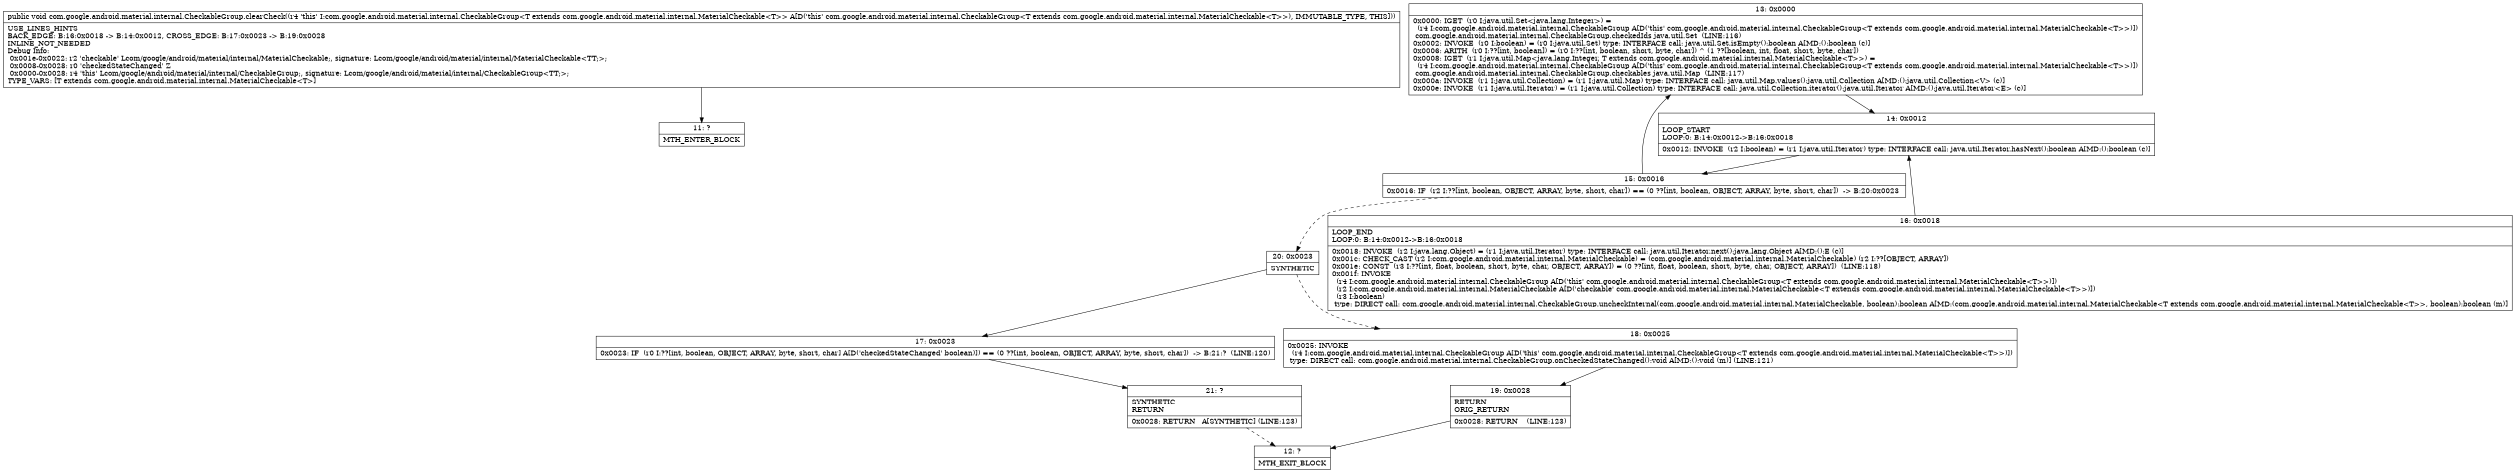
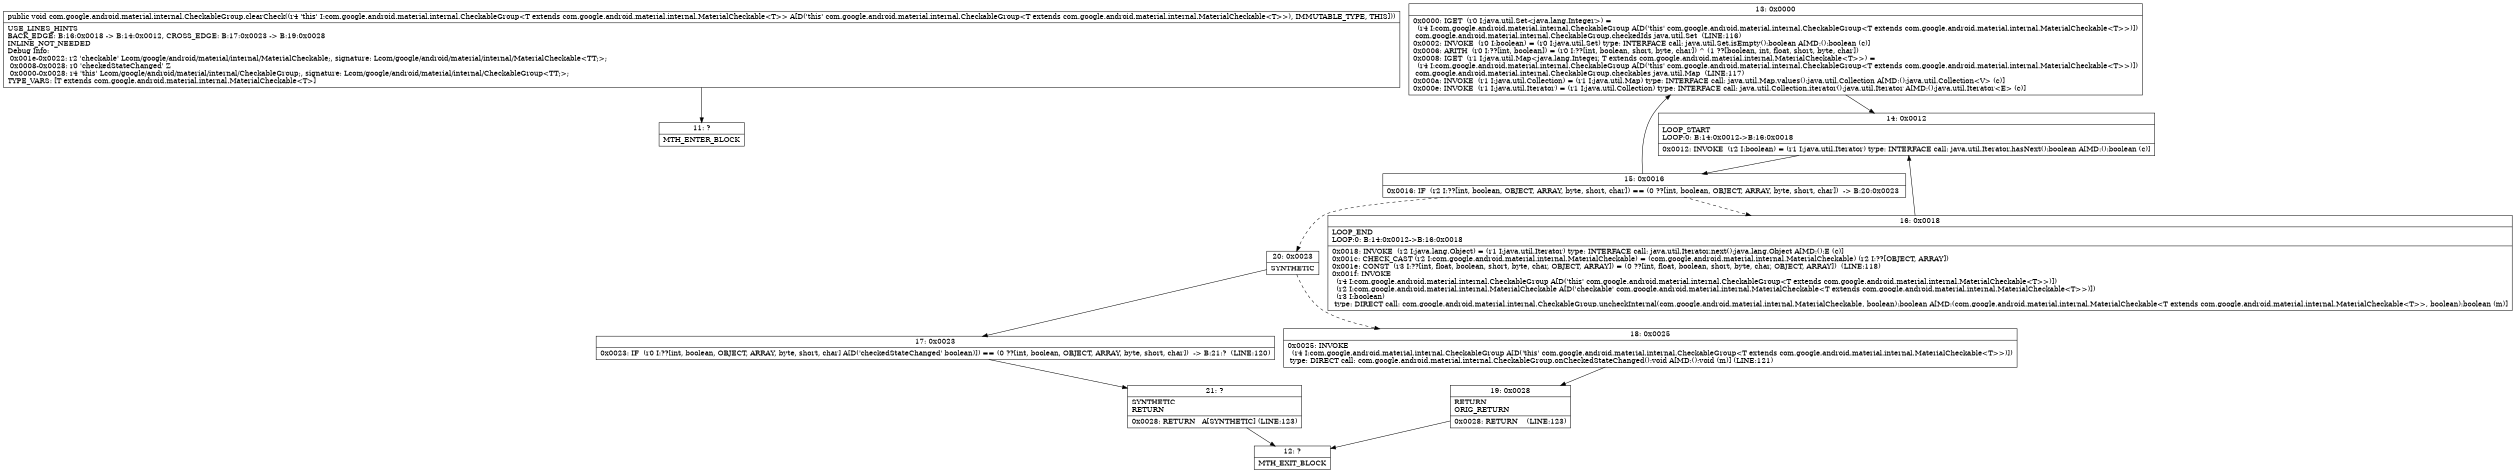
none -> (1715, 206)
(1259, 436) -> (1259, 436)
